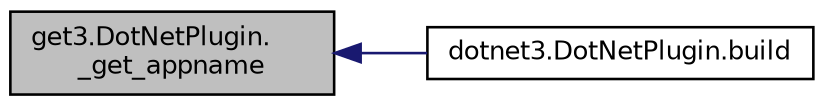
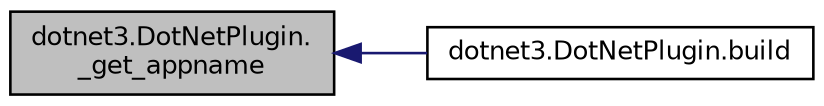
(172, 53) -> (172, 53)
